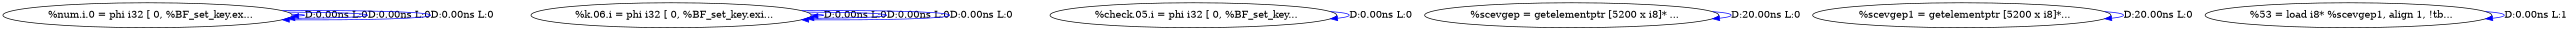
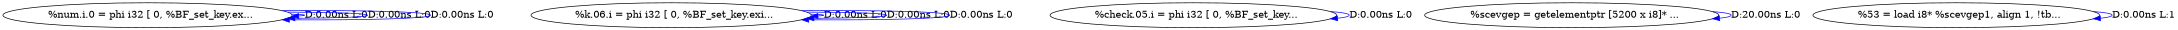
(1962, 15) -> none
